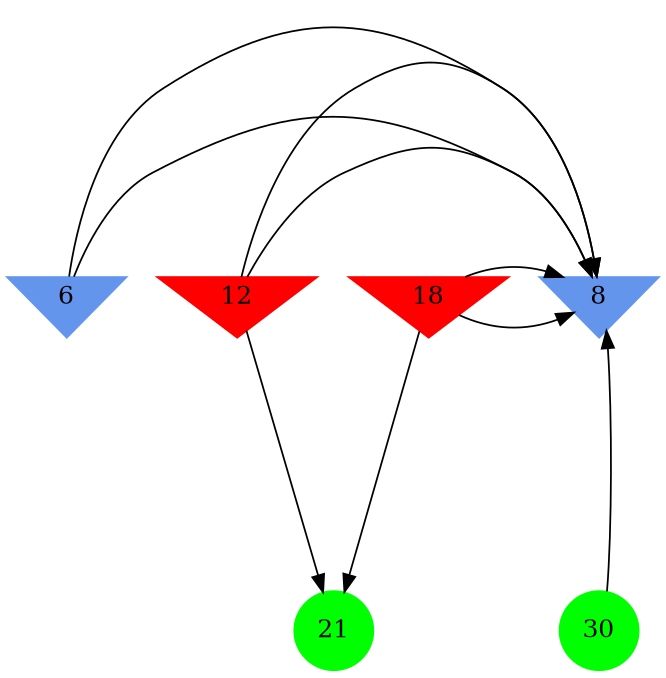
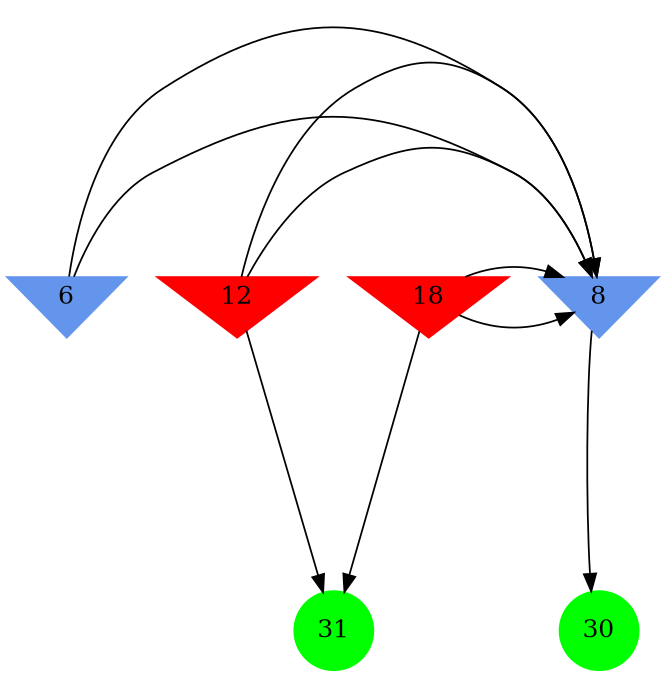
(611, 470) -> (587, 452)
(334, 631) -> (334, 631)
